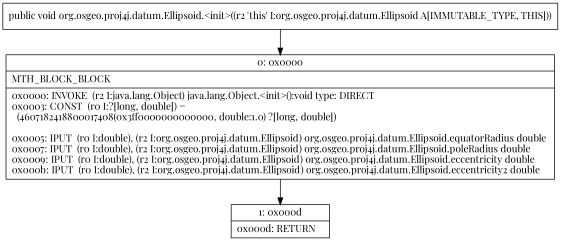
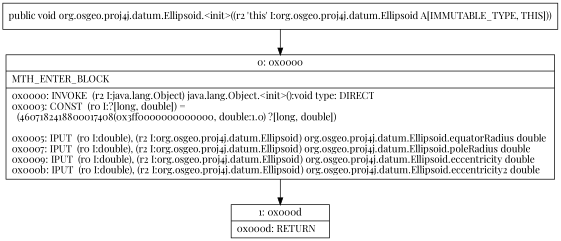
(61, 79) -> (61, 79)
